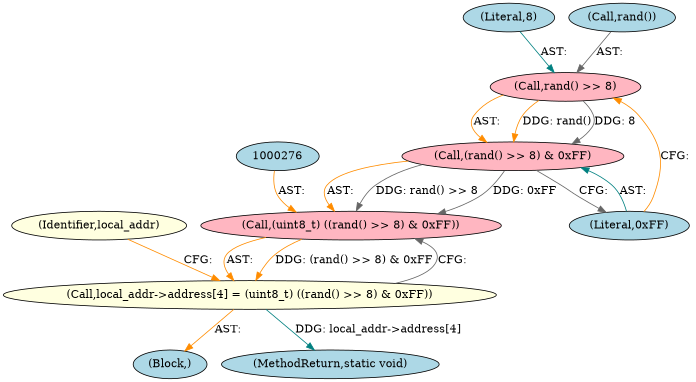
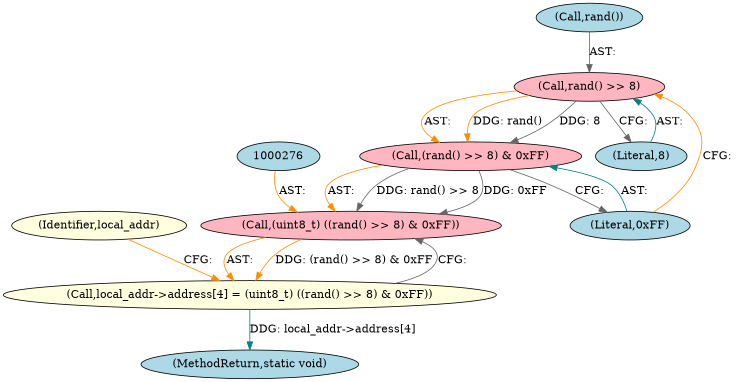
none -> (613, 119)
(170, 364) -> none
